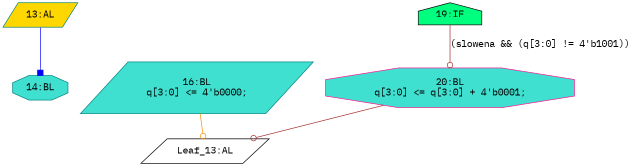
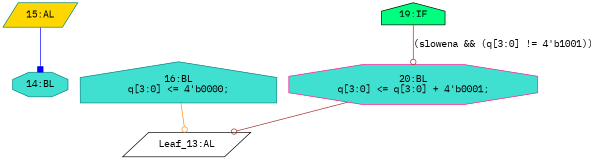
(40, 15) -> (40, 15)
(197, 88) -> (178, 85)
